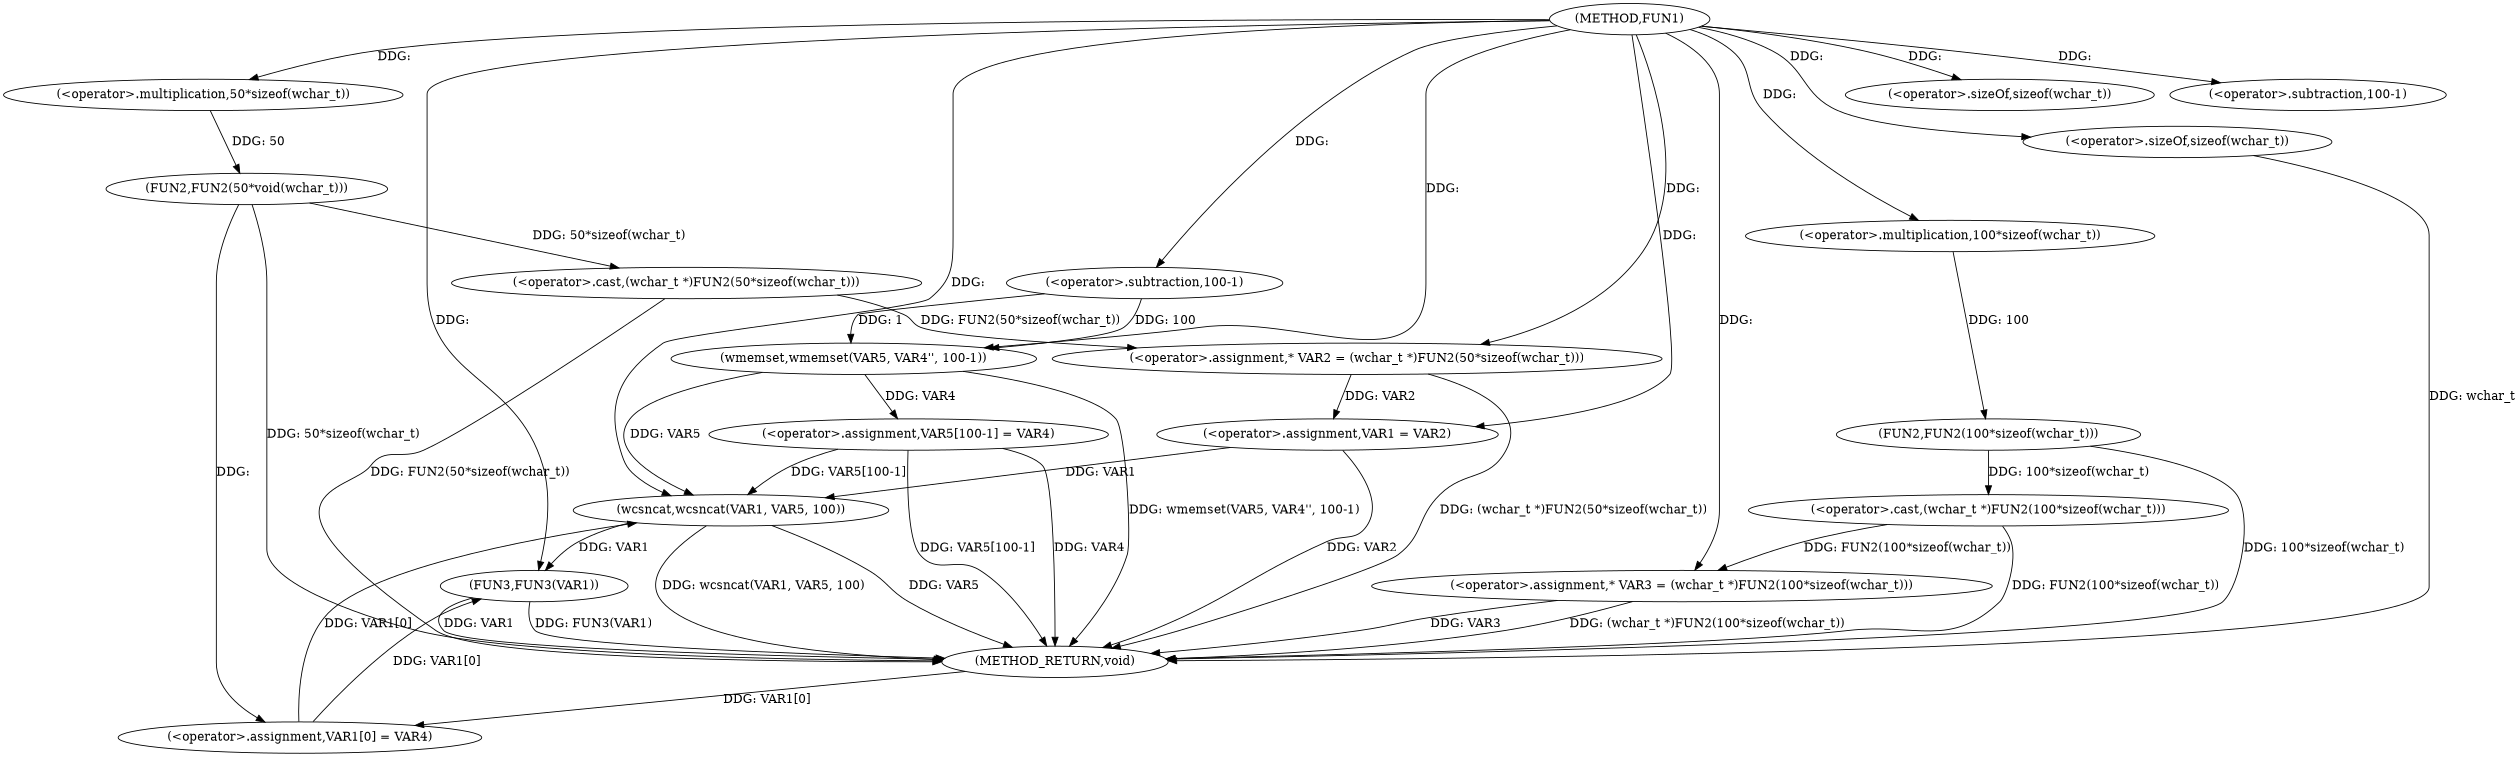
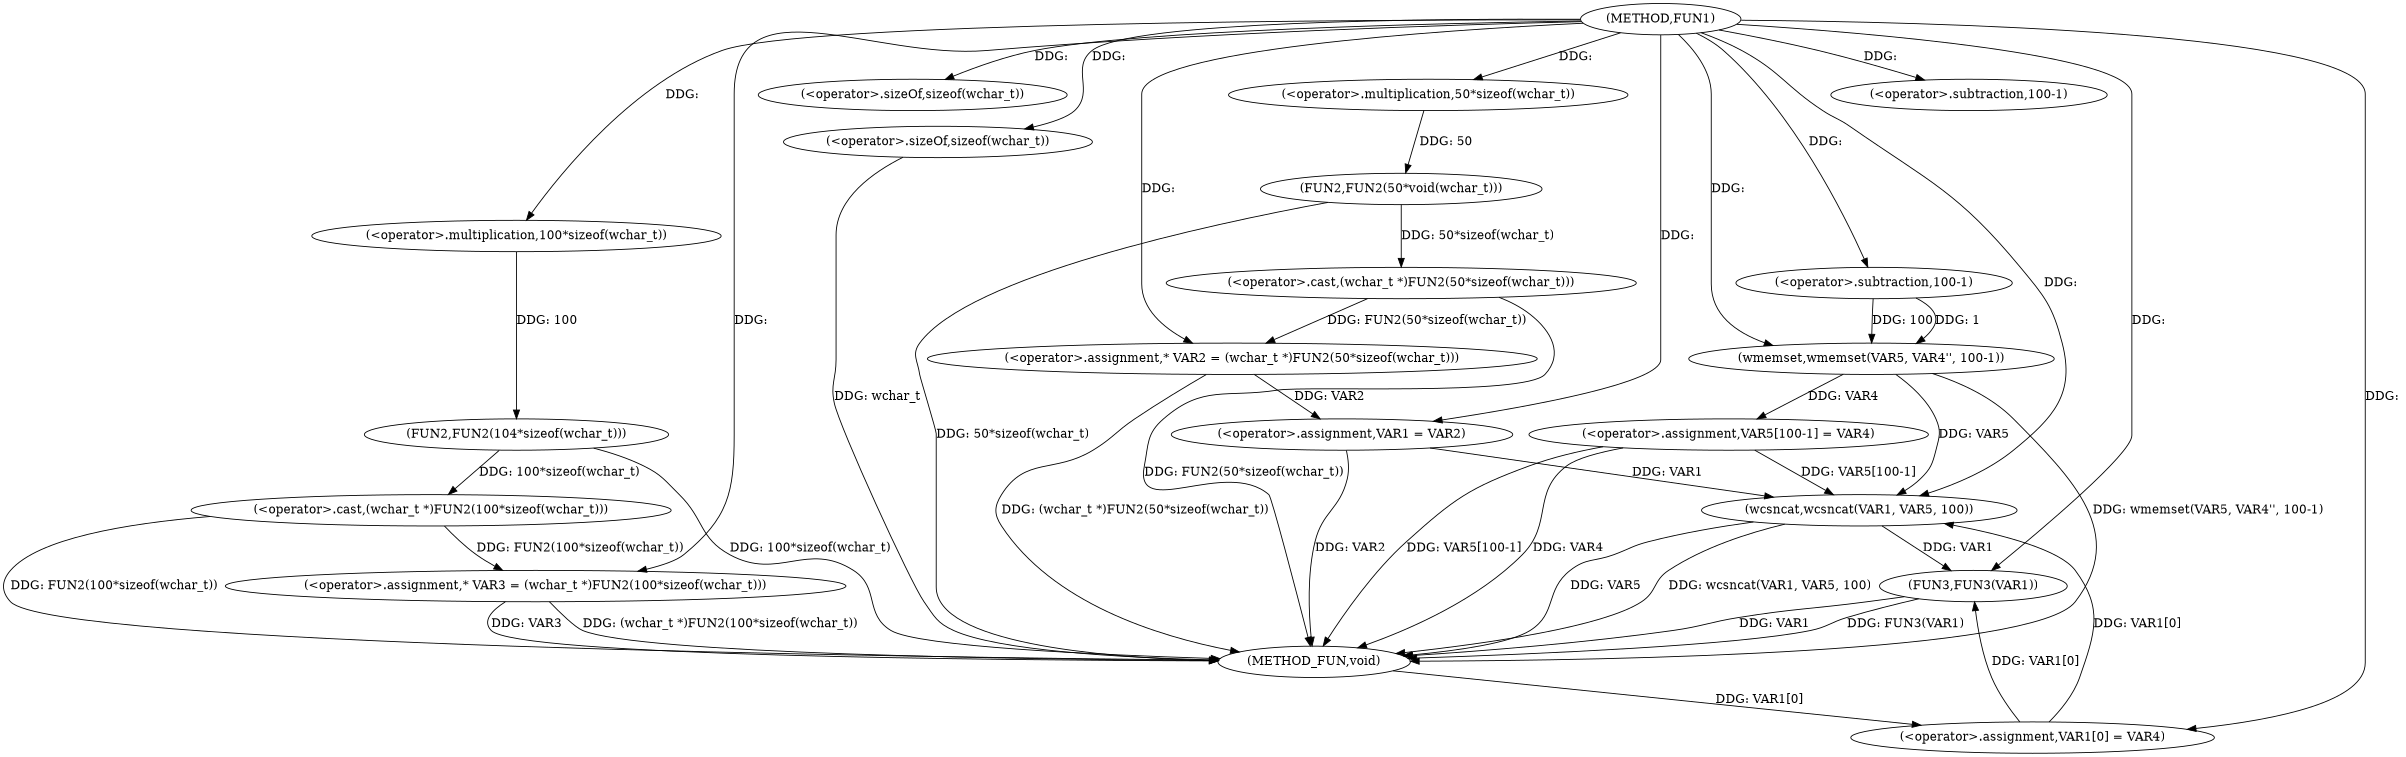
(1988, 435) -> (516, 435)
(216, 468) -> (2365, 155)
(1055, 662) -> (1314, 662)
